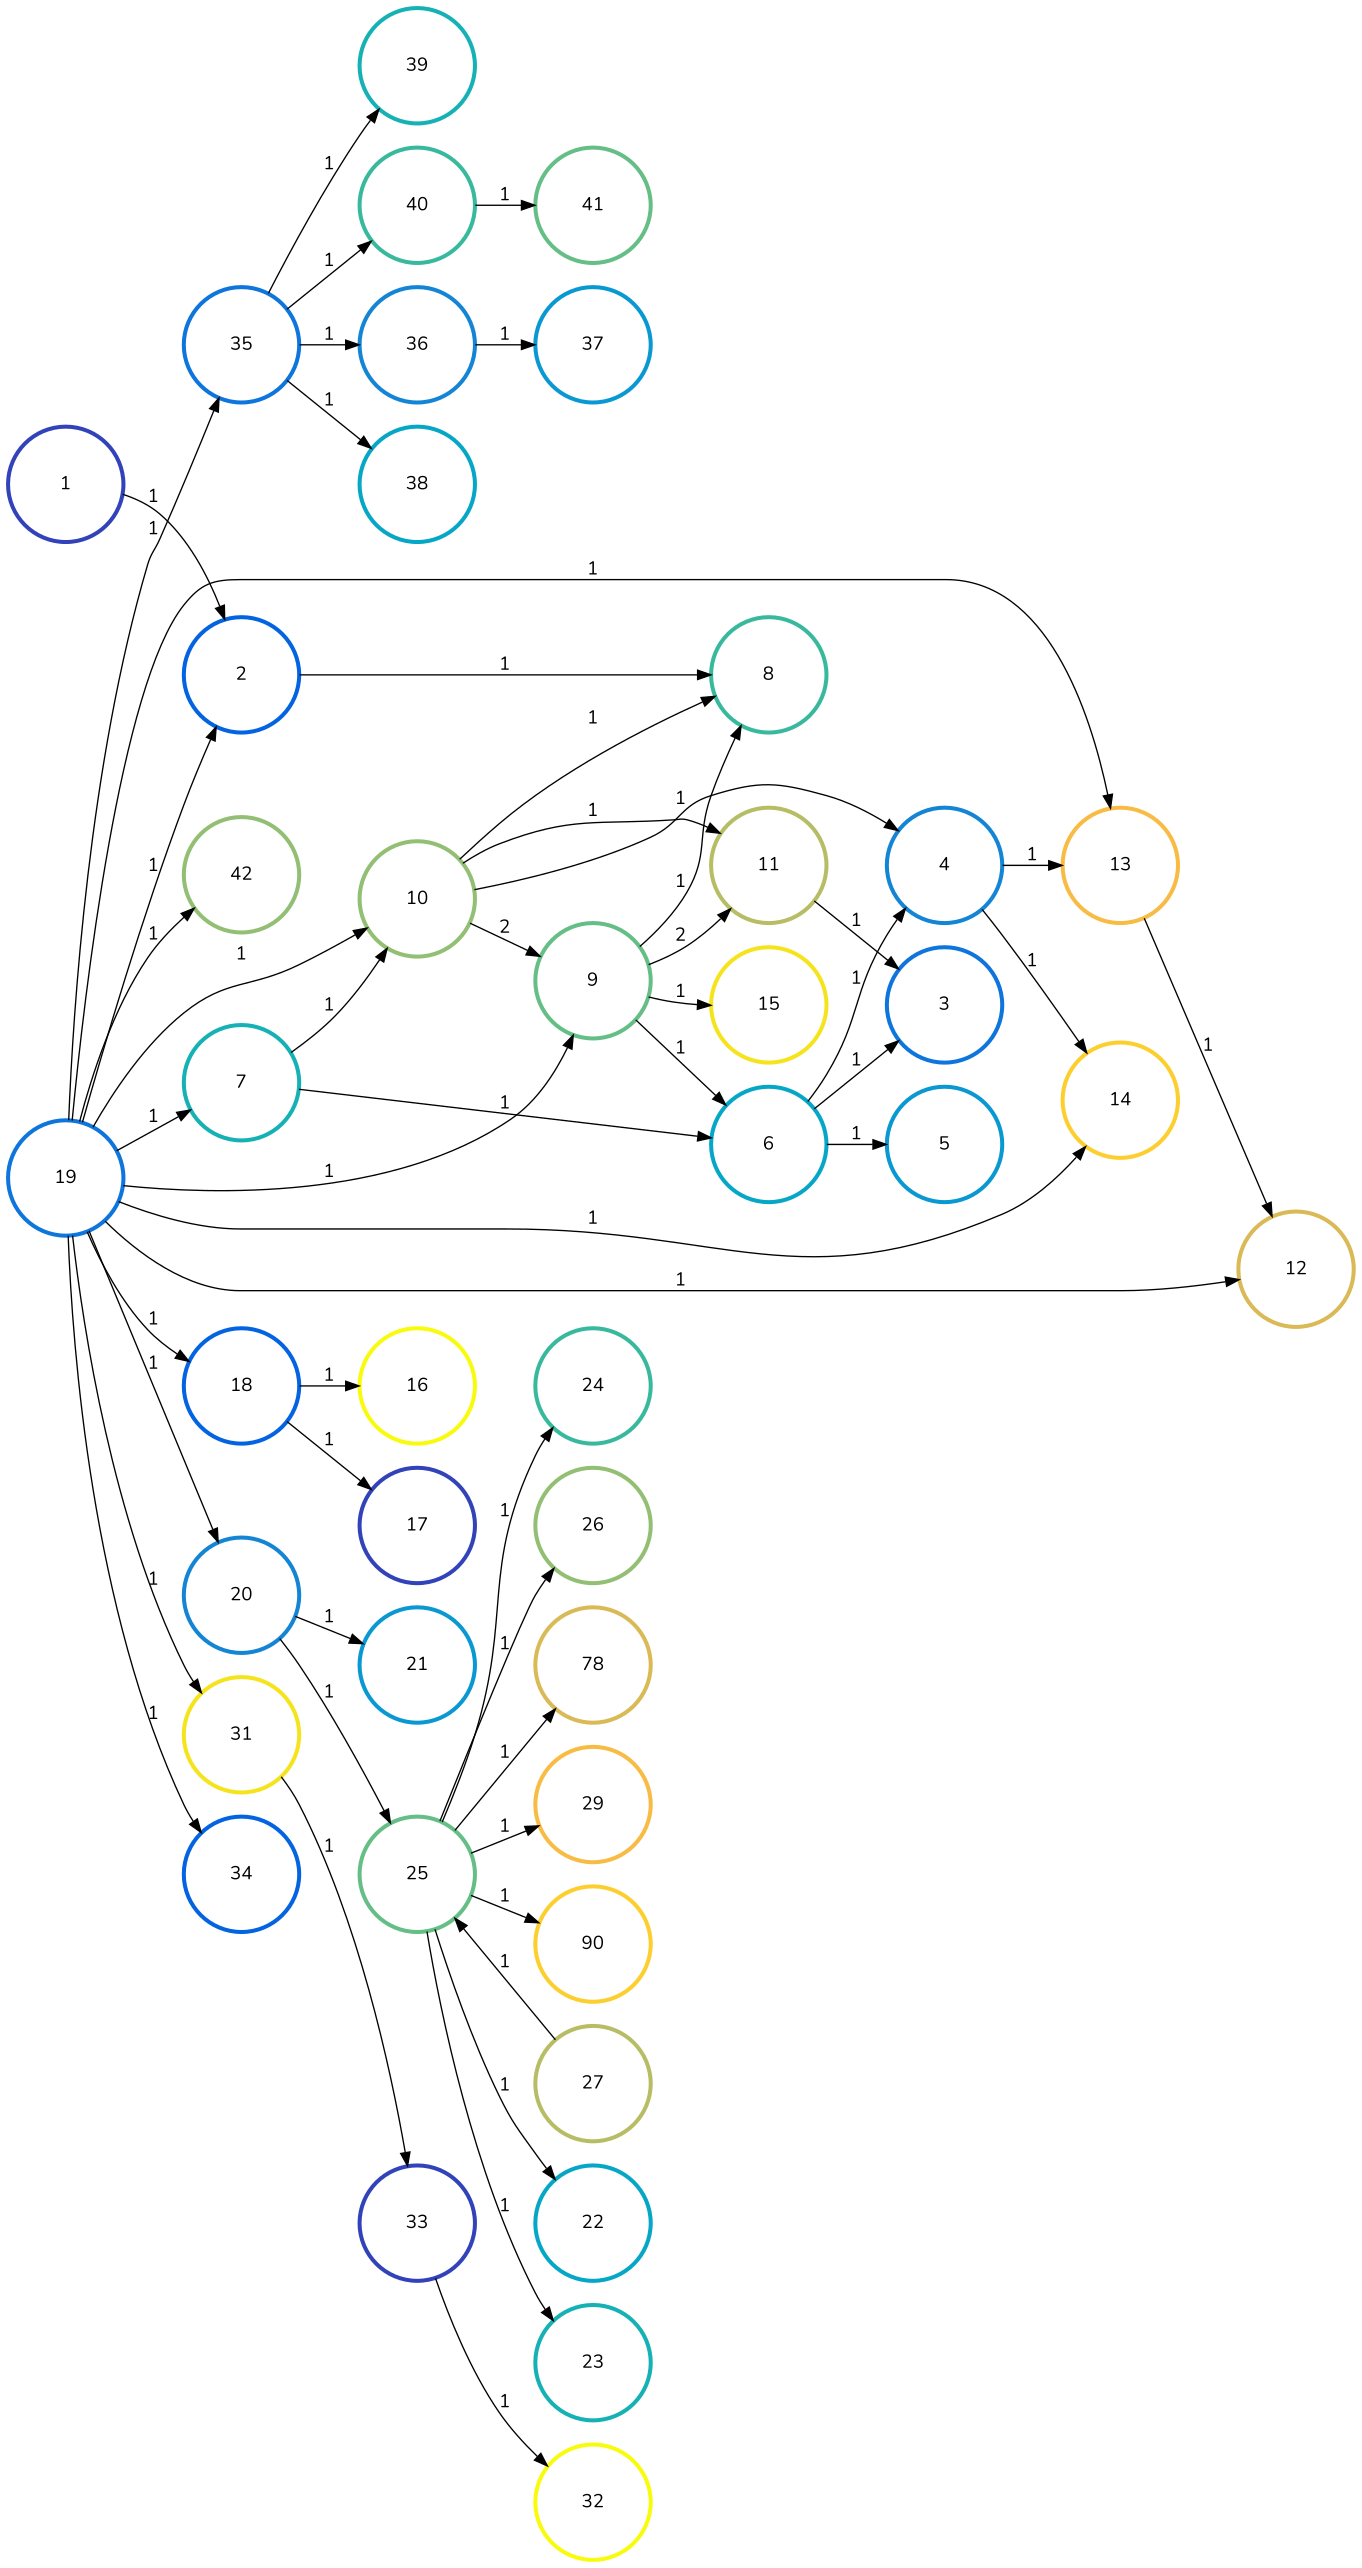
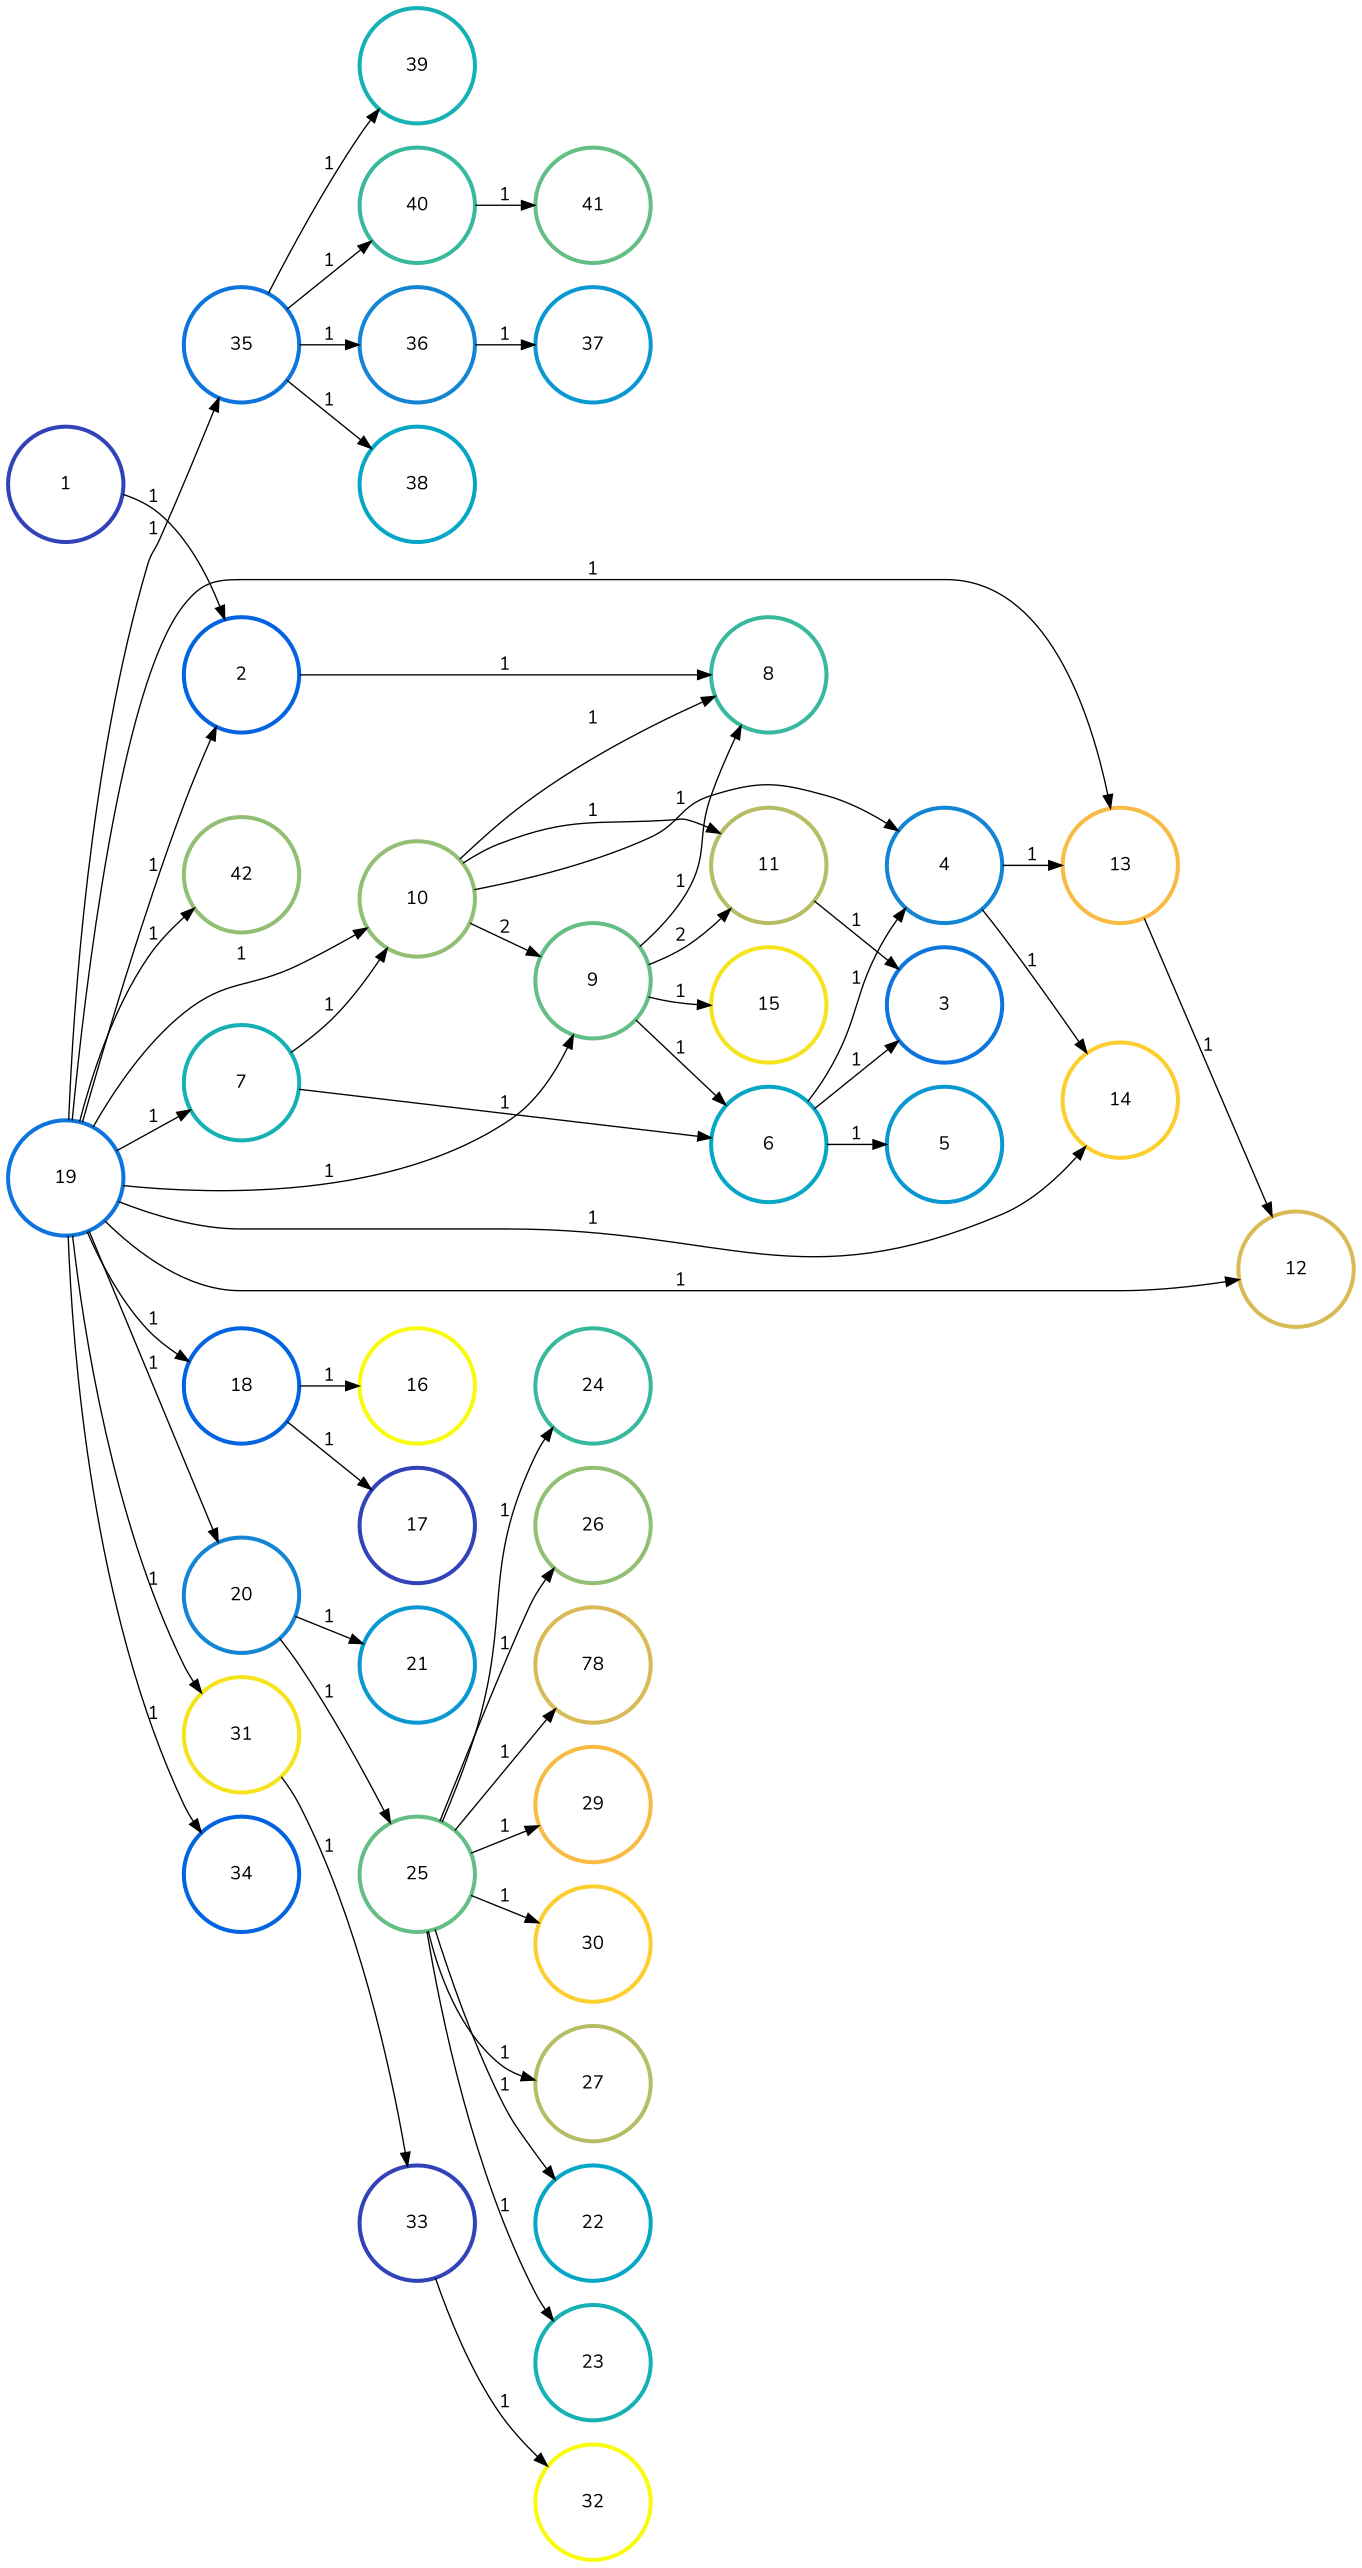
(593, 1944) -> (593, 1944)
(509, 1984) -> (460, 2014)
